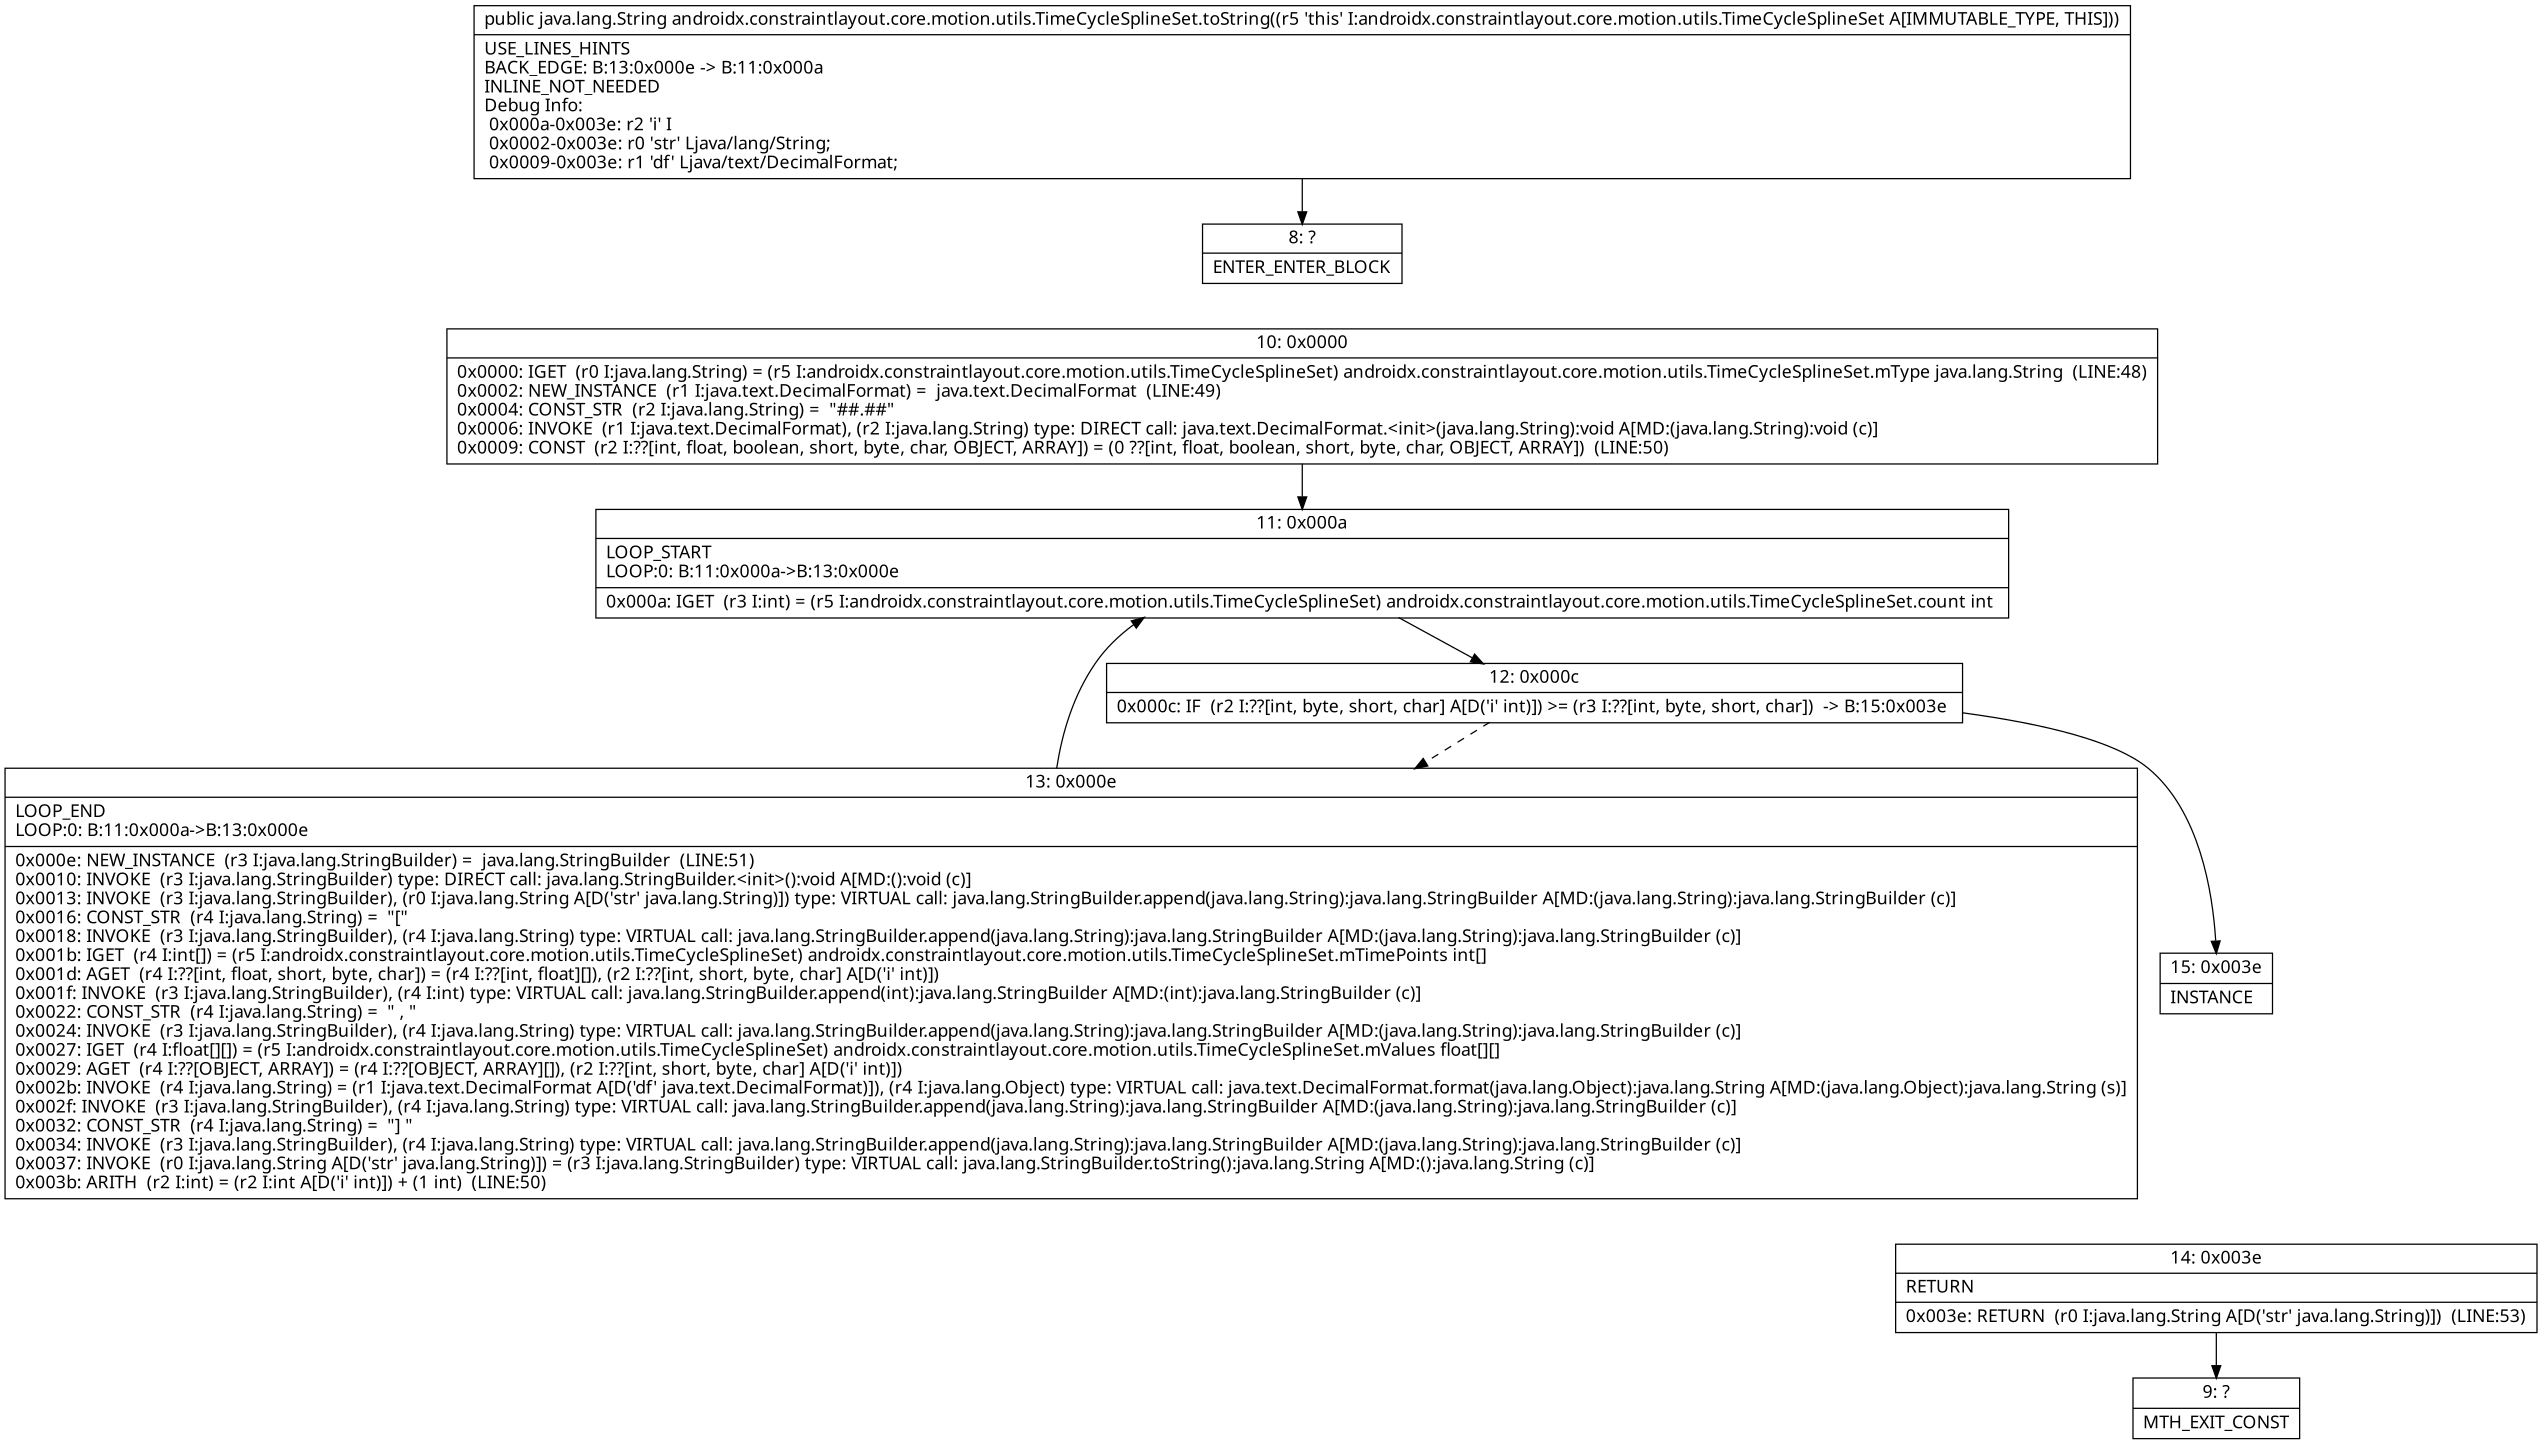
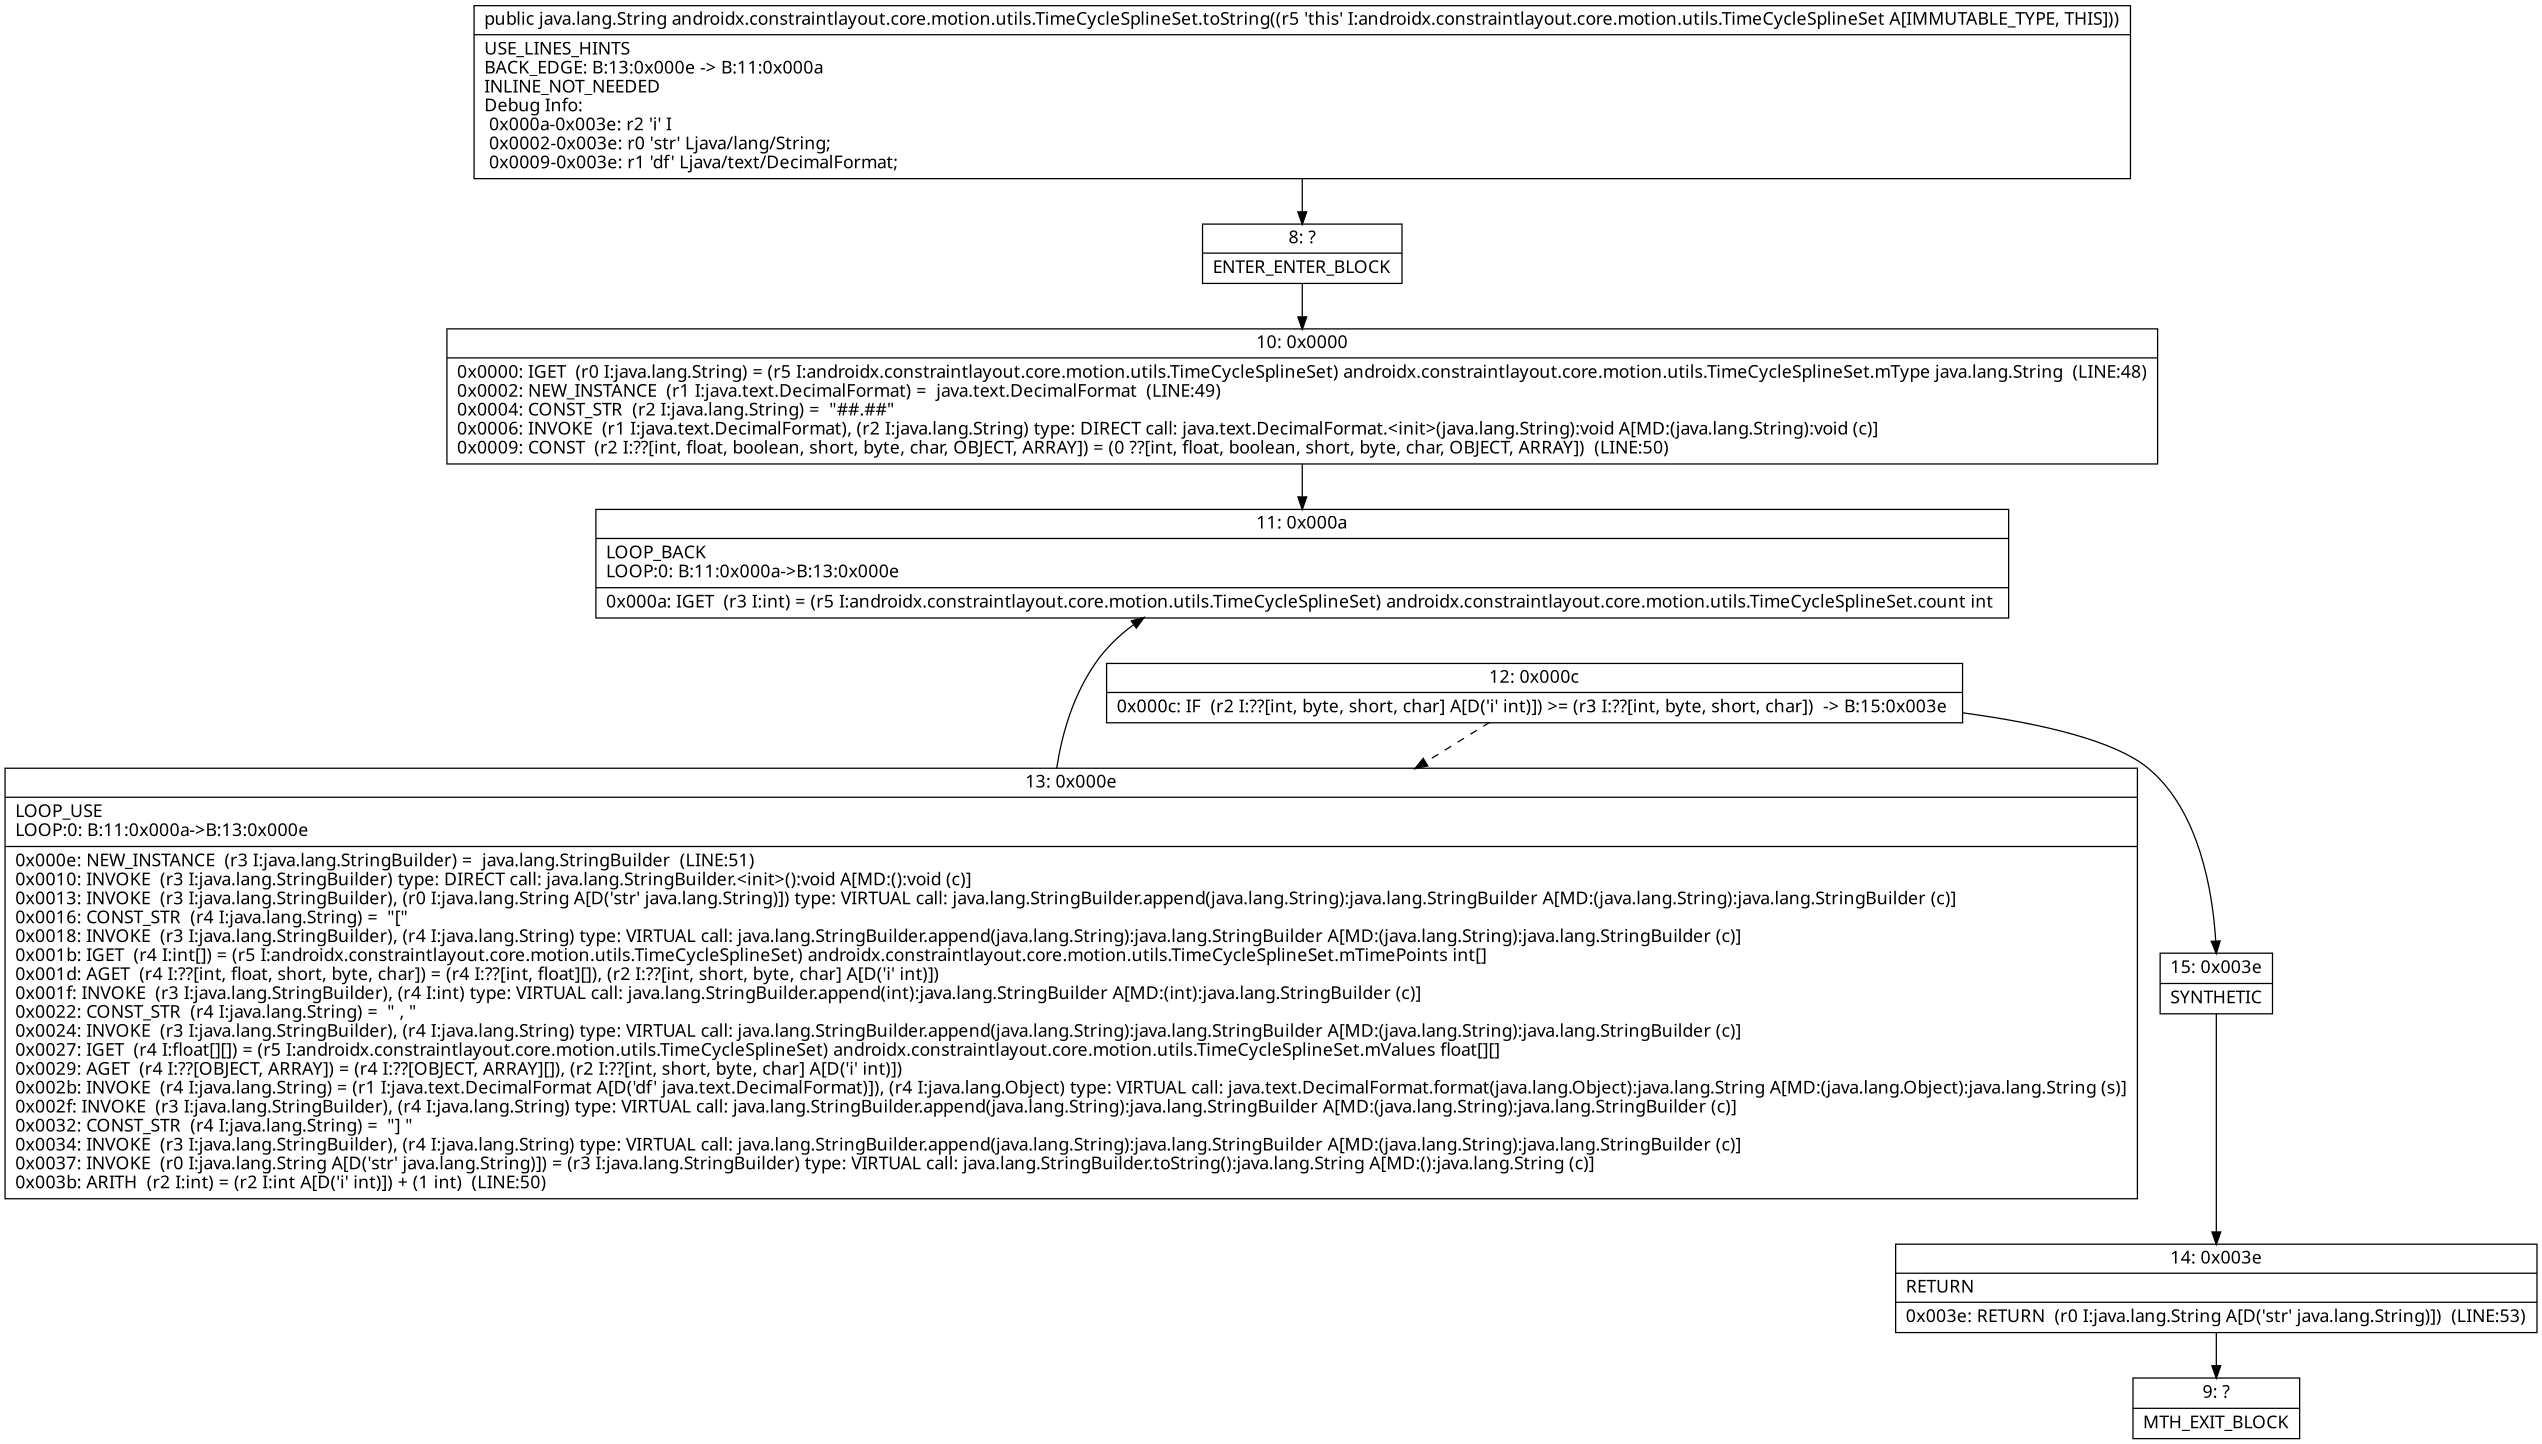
none -> (1302, 300)
(659, 553) -> (657, 553)
(1435, 638) -> none
(61, 812) -> (59, 812)
(2212, 998) -> (2216, 998)
none -> (2216, 1123)
(2216, 1423) -> (2216, 1423)
